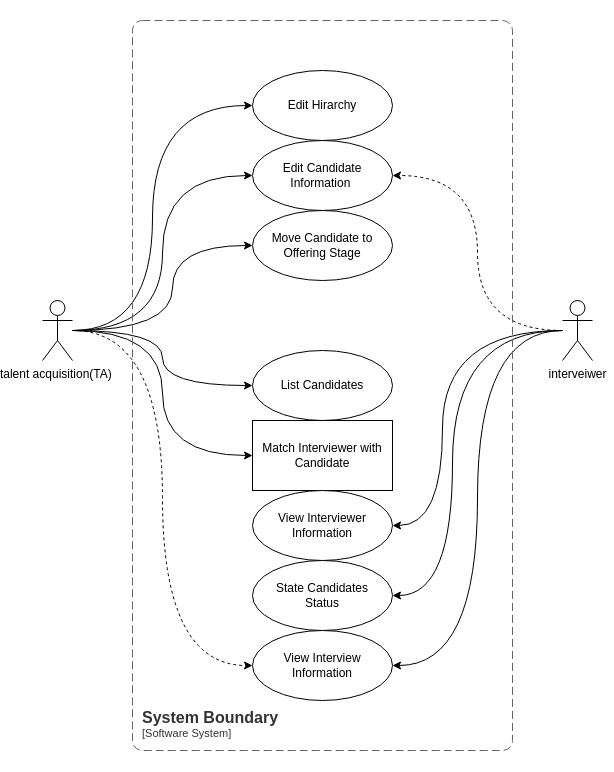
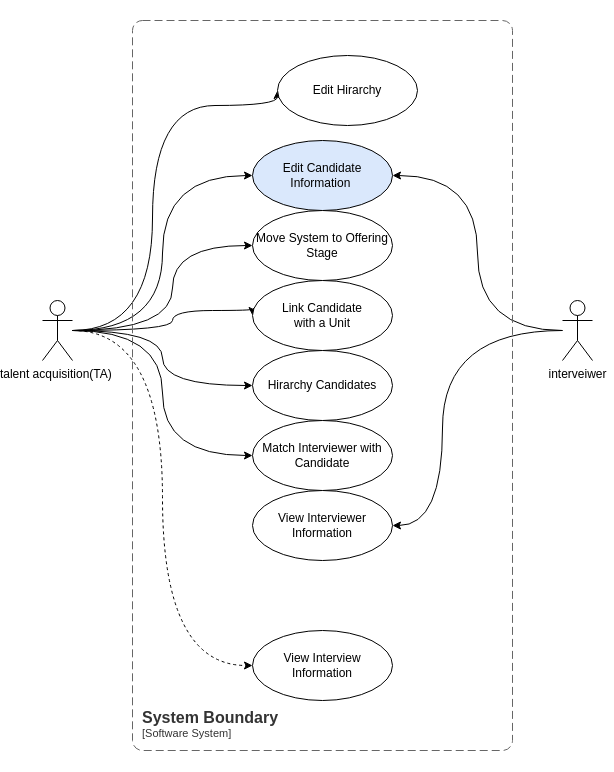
(323, 106) -> (348, 91)
(323, 176) -> (323, 176)
(323, 246) -> (323, 246)
(477, 247) -> (477, 247)
none -> (175, 316)
none -> (323, 316)
(323, 386) -> (323, 386)
(453, 453) -> none
(323, 456) -> (323, 456)
(477, 501) -> none
(323, 596) -> none
